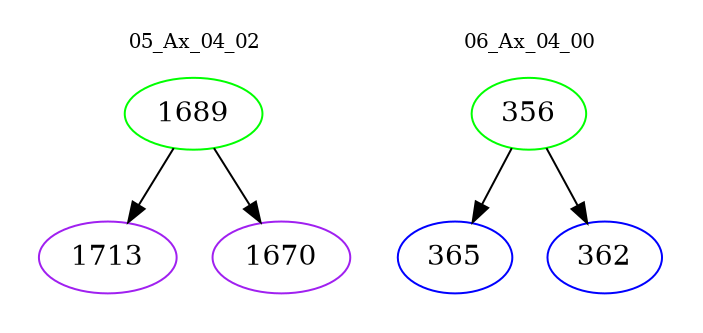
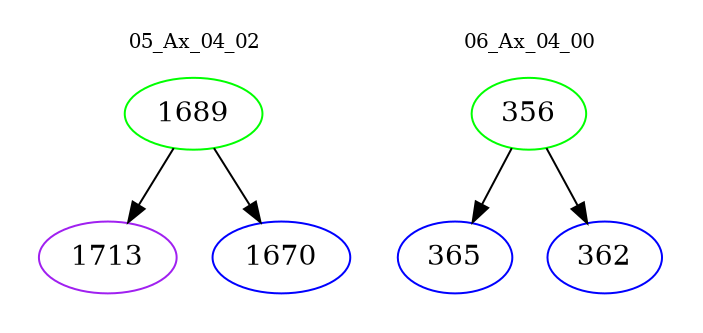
(281, 257) -> (281, 257)
